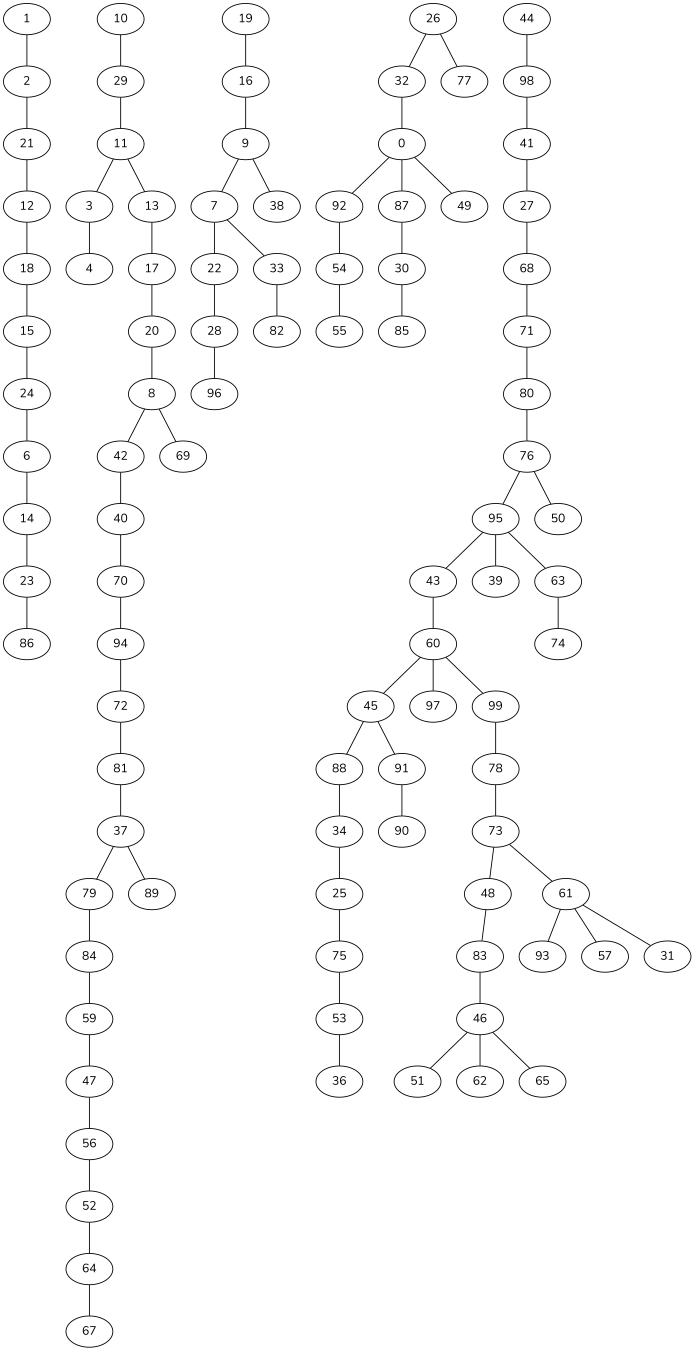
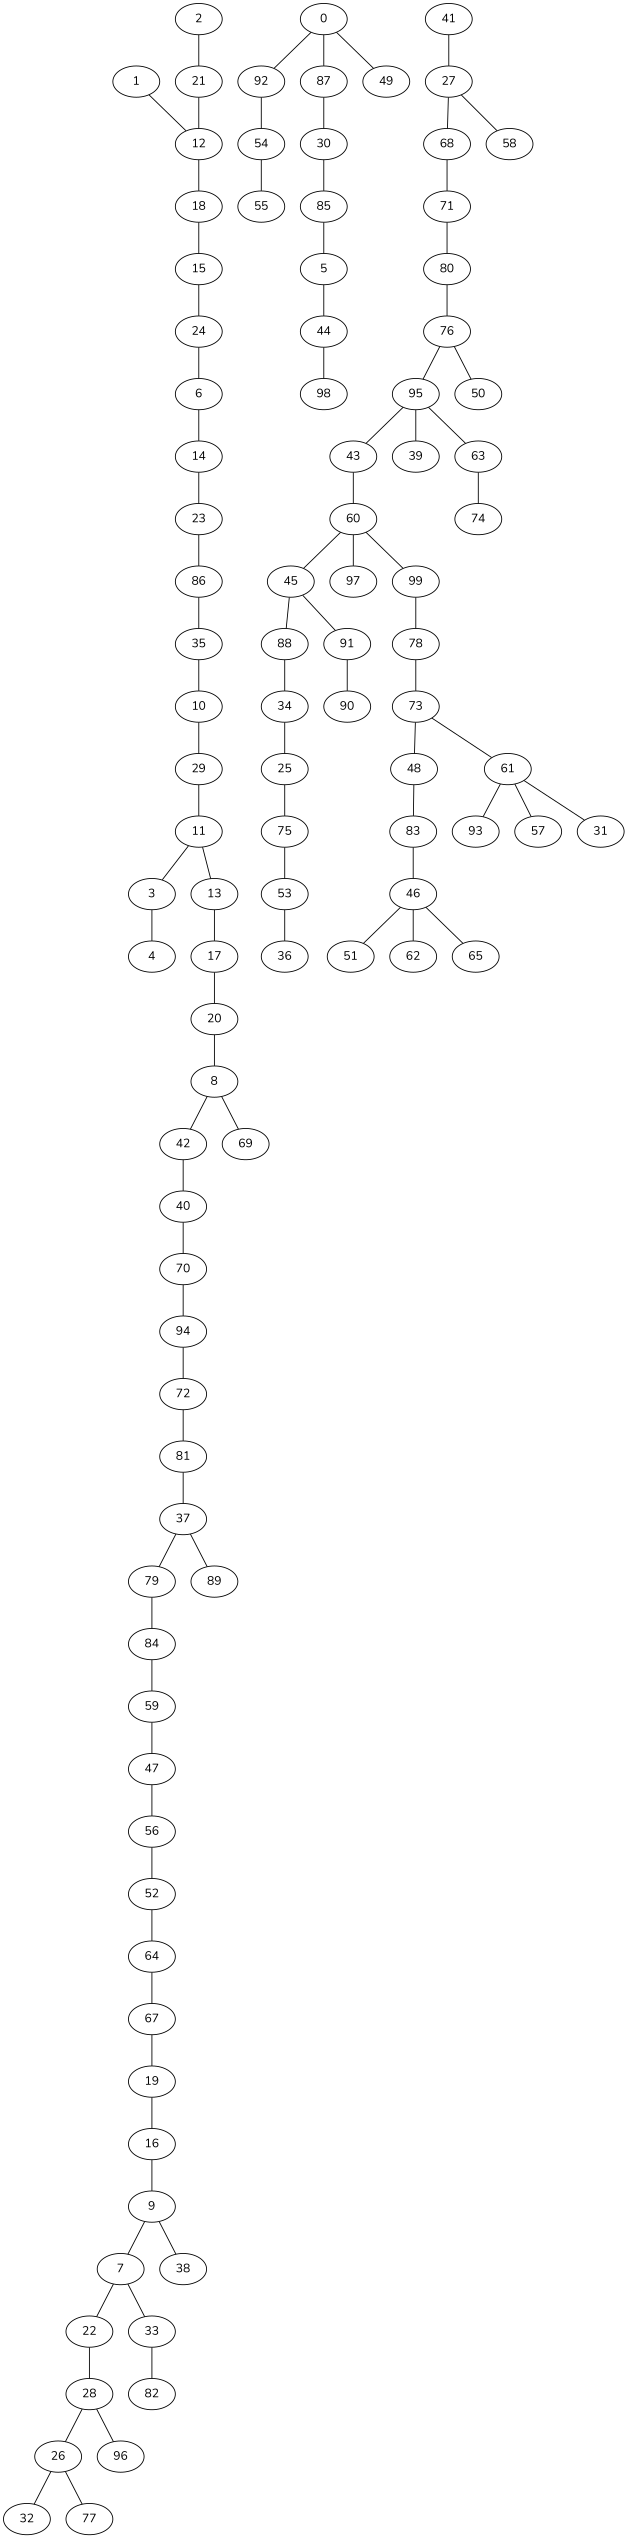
(27, 50) -> (167, 113)
(402, 113) -> none
(527, 113) -> none
none -> (510, 144)
none -> (324, 269)
none -> (199, 644)
none -> (152, 2050)
none -> (74, 2425)
